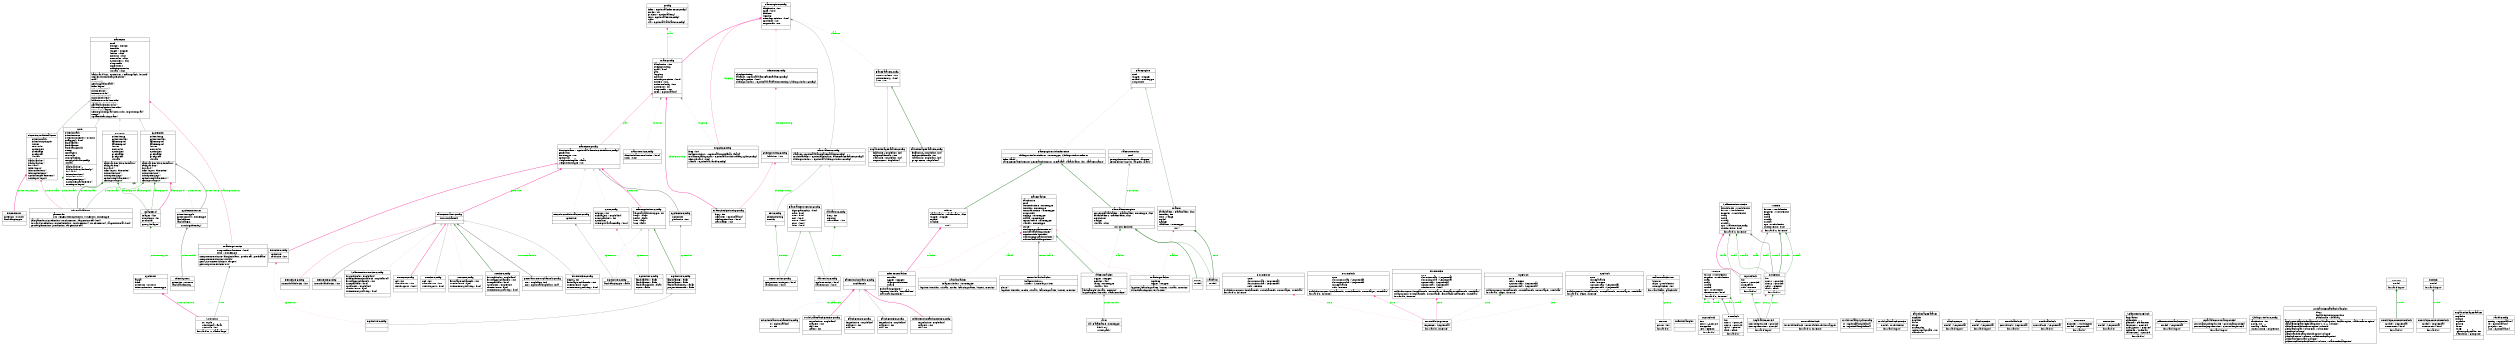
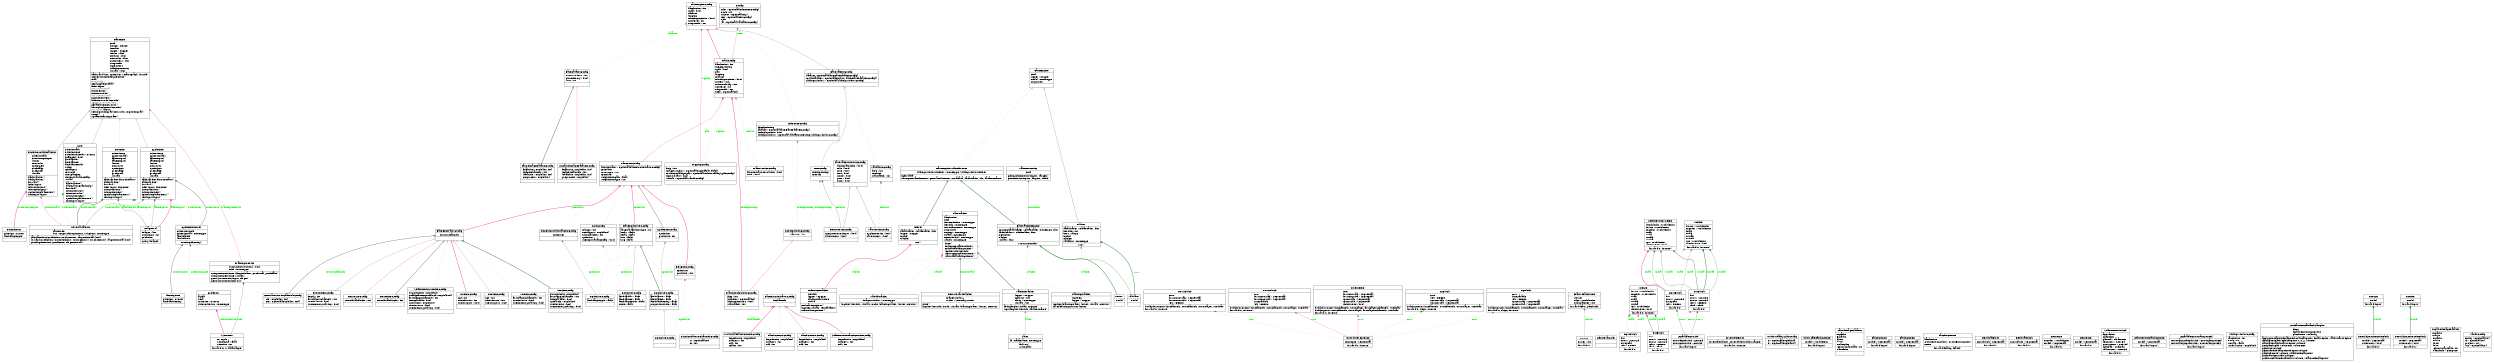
(98, 110) -> (97, 110)
(775, 188) -> (815, 207)
(1734, 226) -> (1656, 242)
(151, 251) -> (189, 270)
(1111, 303) -> (1029, 319)
none -> (1948, 342)
